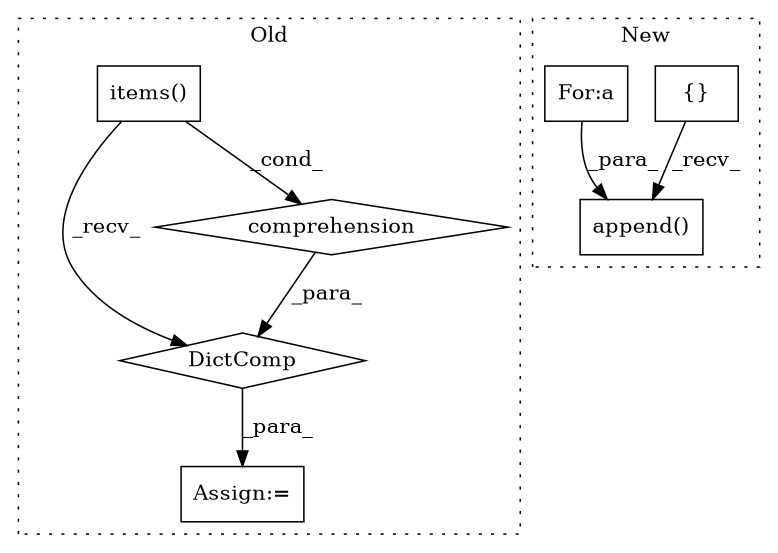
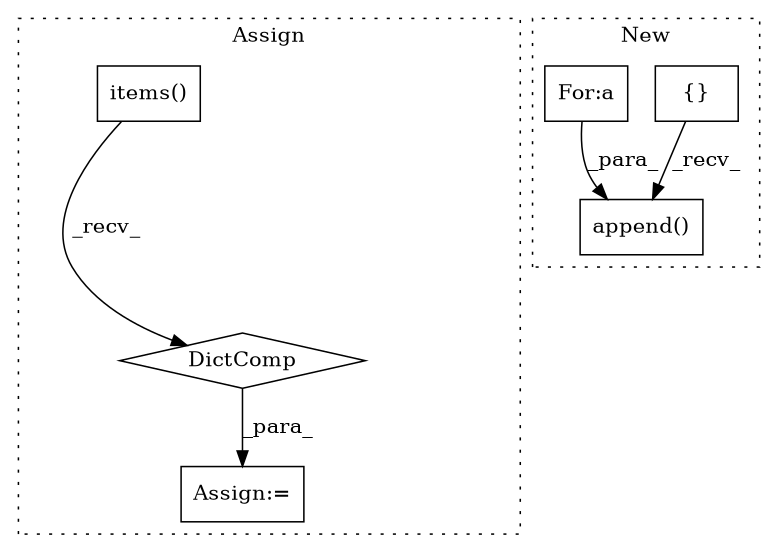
(269, 36) -> (269, 36)
(332, 227) -> none
